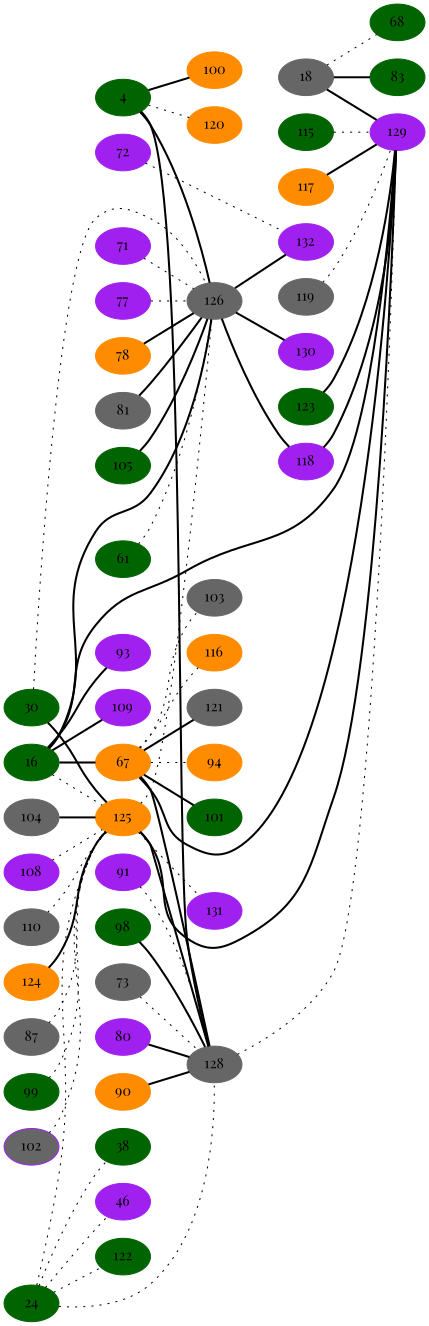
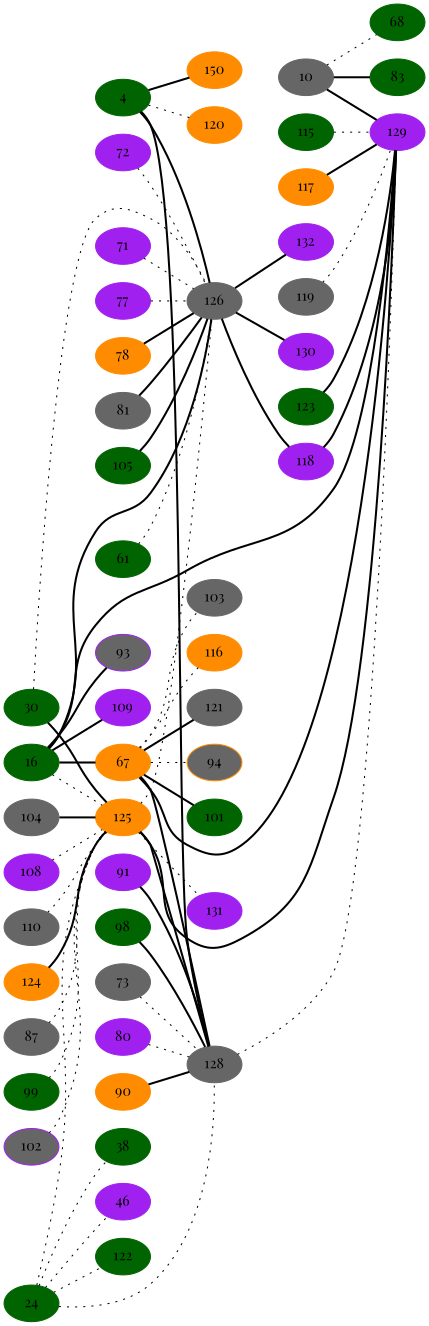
(215, 70) -> (215, 70)
(306, 77) -> (306, 77)
(215, 197) -> (174, 224)
(123, 653) -> (123, 653)
(215, 762) -> (215, 762)
(170, 935) -> (170, 935)
(169, 1051) -> (169, 1051)
